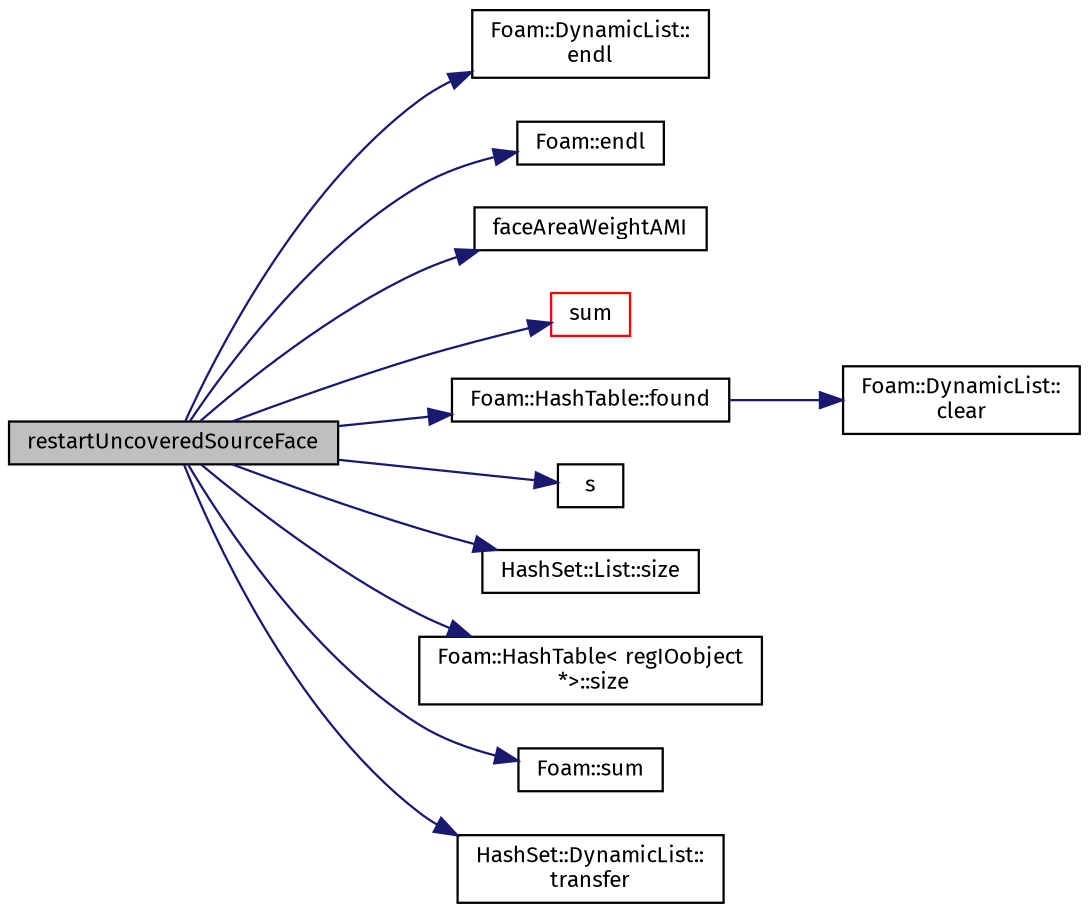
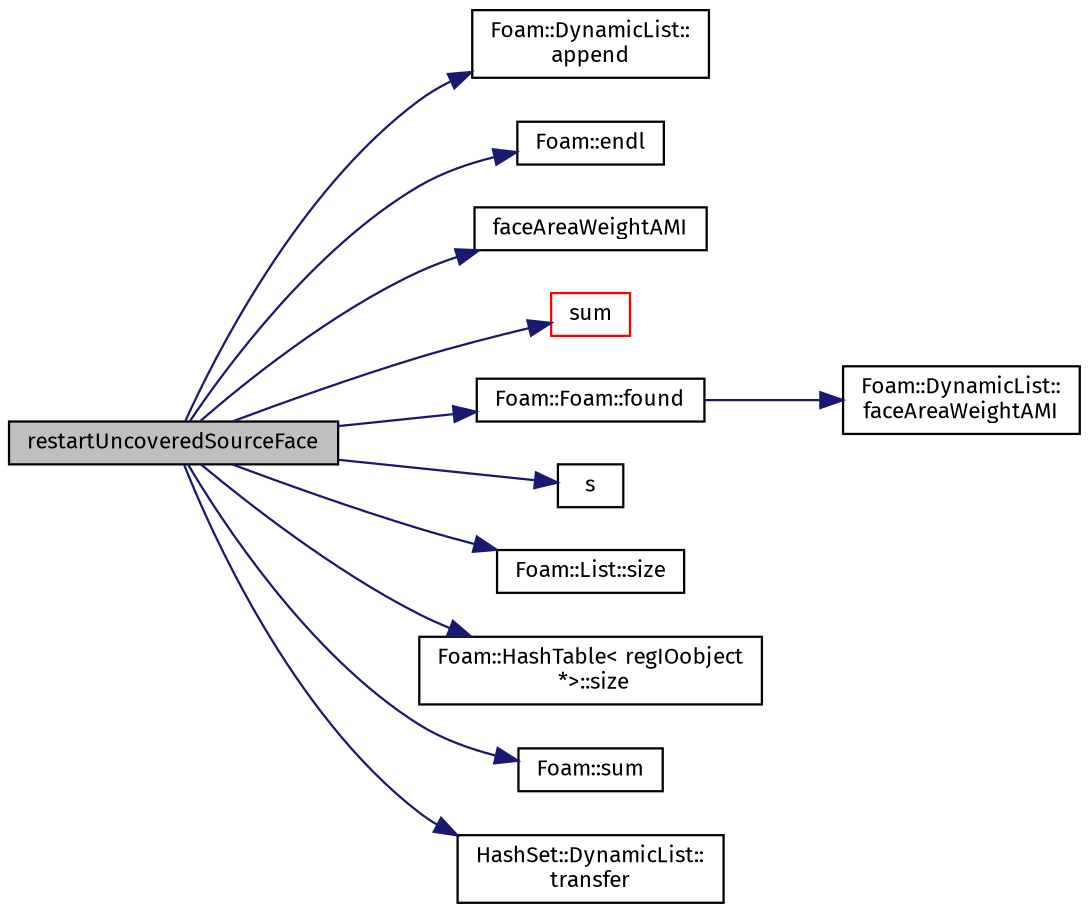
(591, 44) -> (591, 44)
(591, 400) -> (591, 400)
(961, 400) -> (961, 400)
(591, 571) -> (591, 571)
